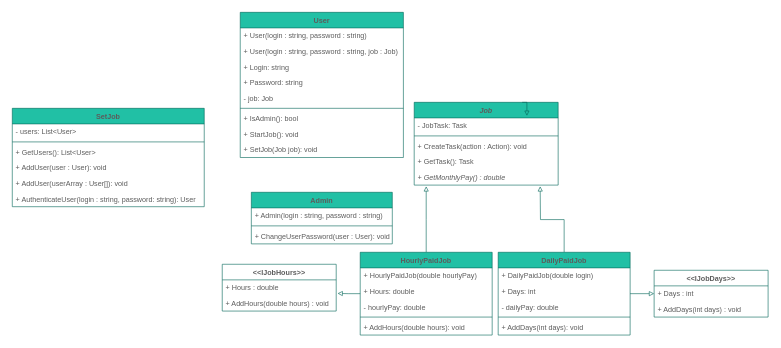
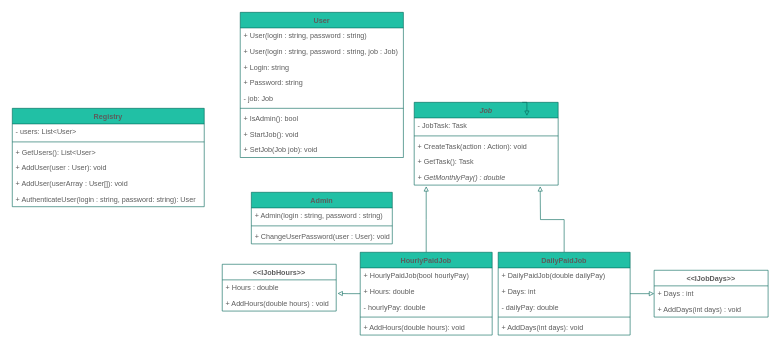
(108, 116) -> (108, 116)
(425, 276) -> (420, 276)
(551, 276) -> (557, 276)
